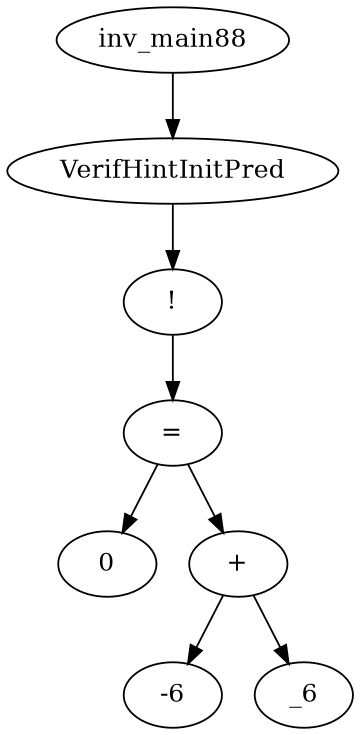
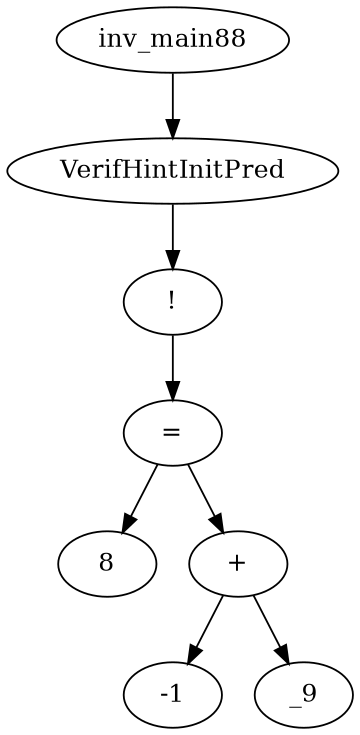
(107, 564) -> (107, 564)
(173, 695) -> (173, 695)
(304, 695) -> (304, 695)
